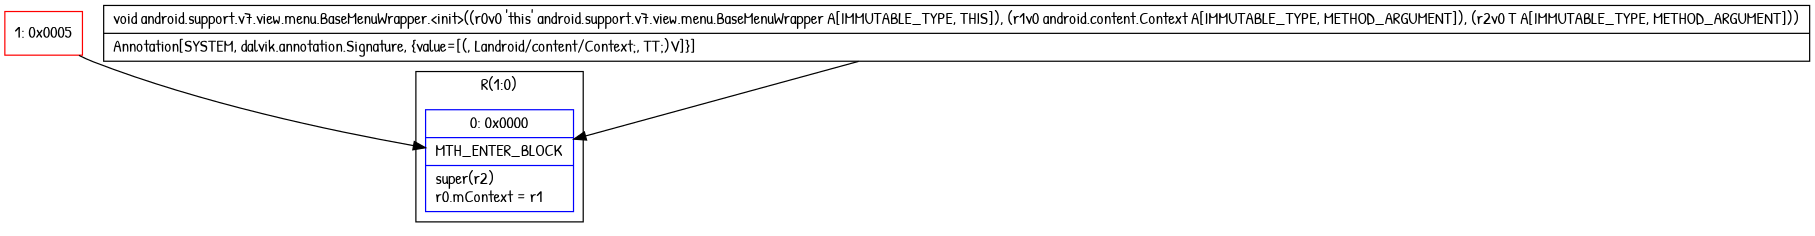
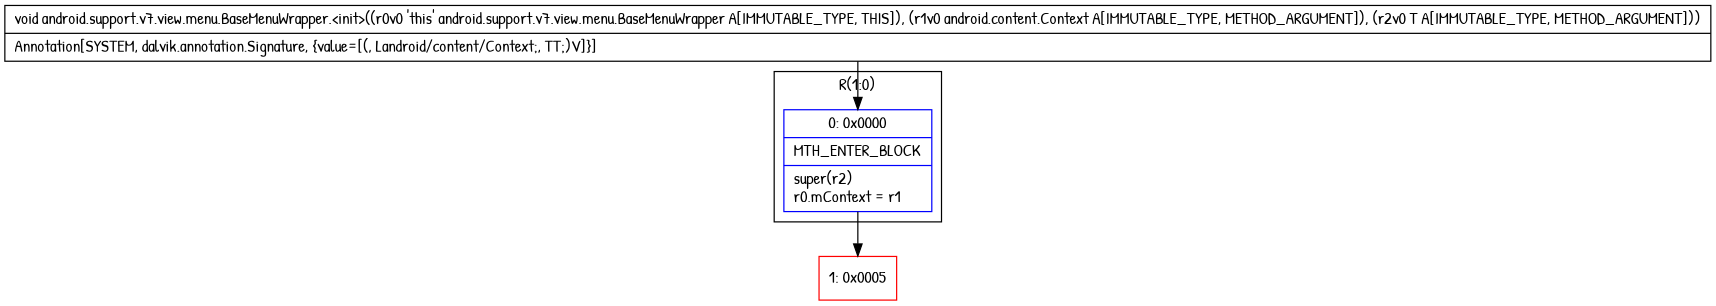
(244, 109) -> (858, 229)
